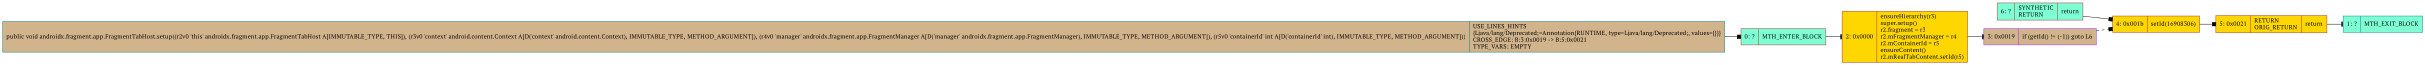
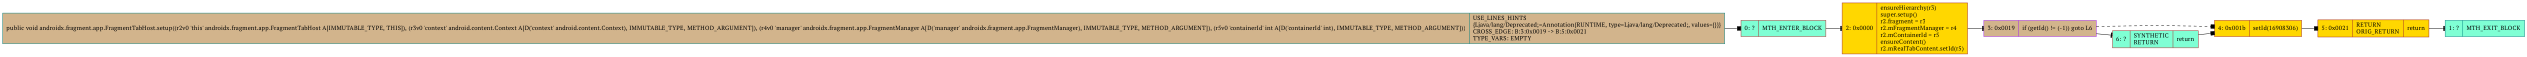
none -> (2103, 34)
